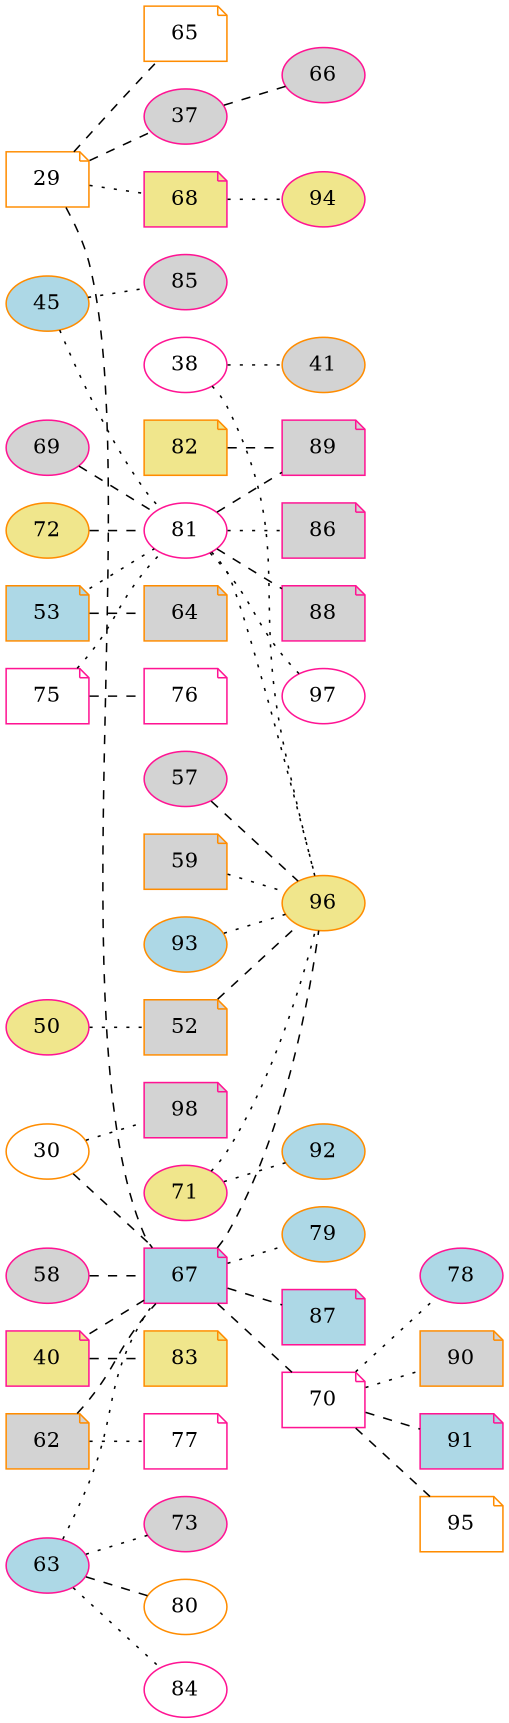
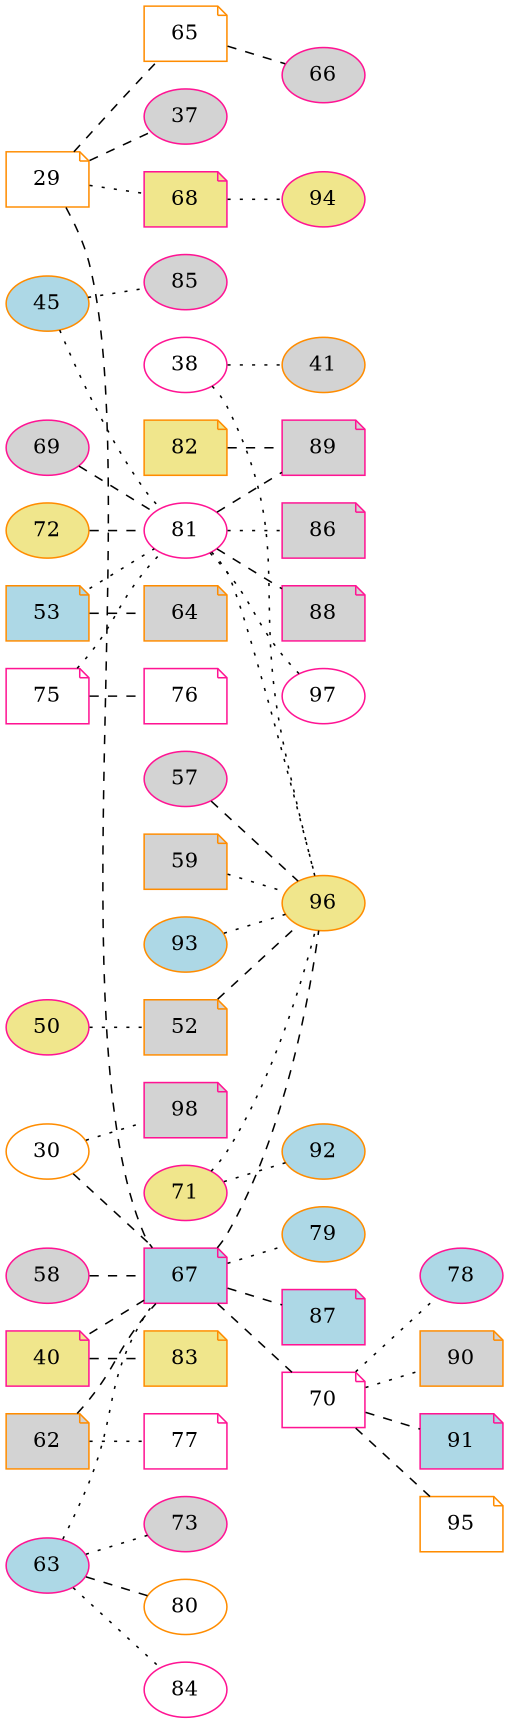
(255, 96) -> (256, 55)
